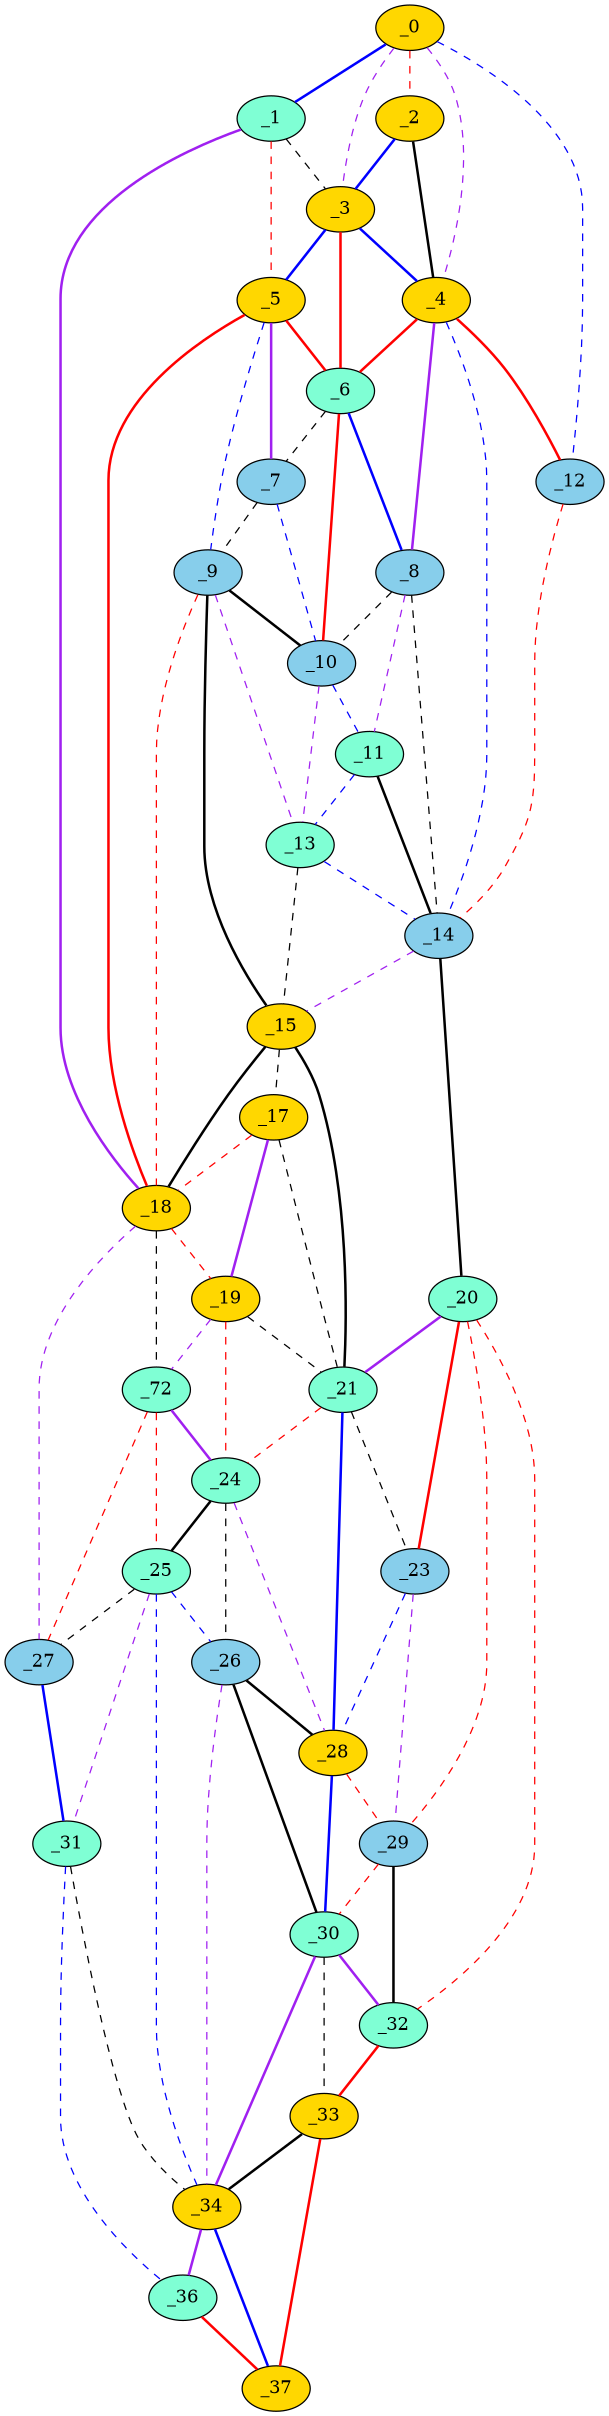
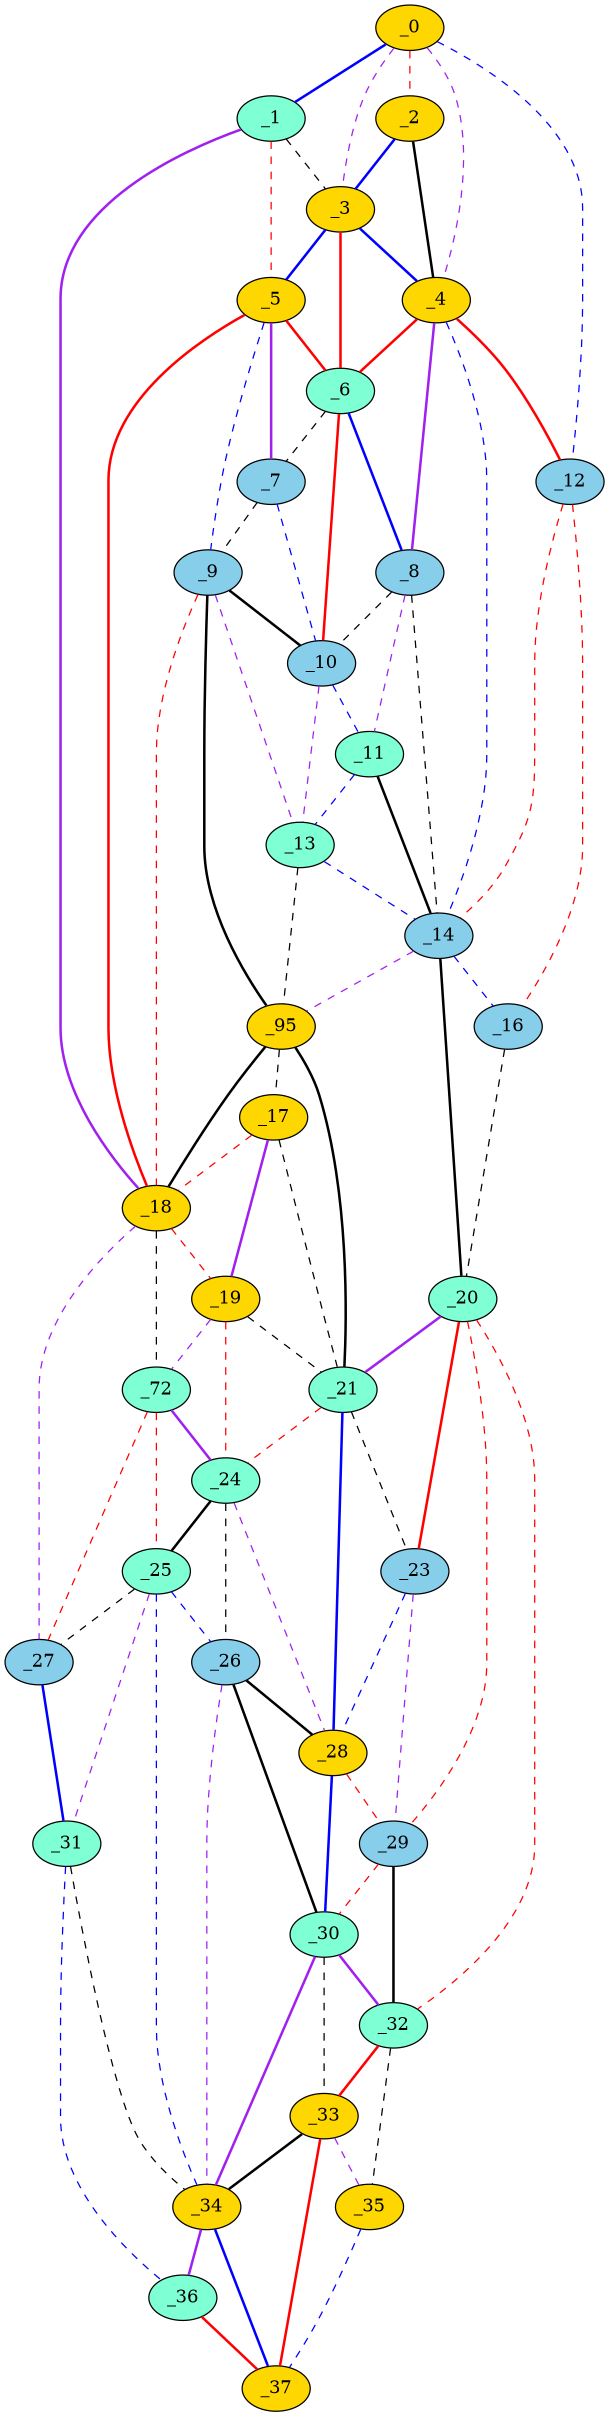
(281, 1027) -> (281, 1027)
none -> (508, 1027)
none -> (370, 2207)
